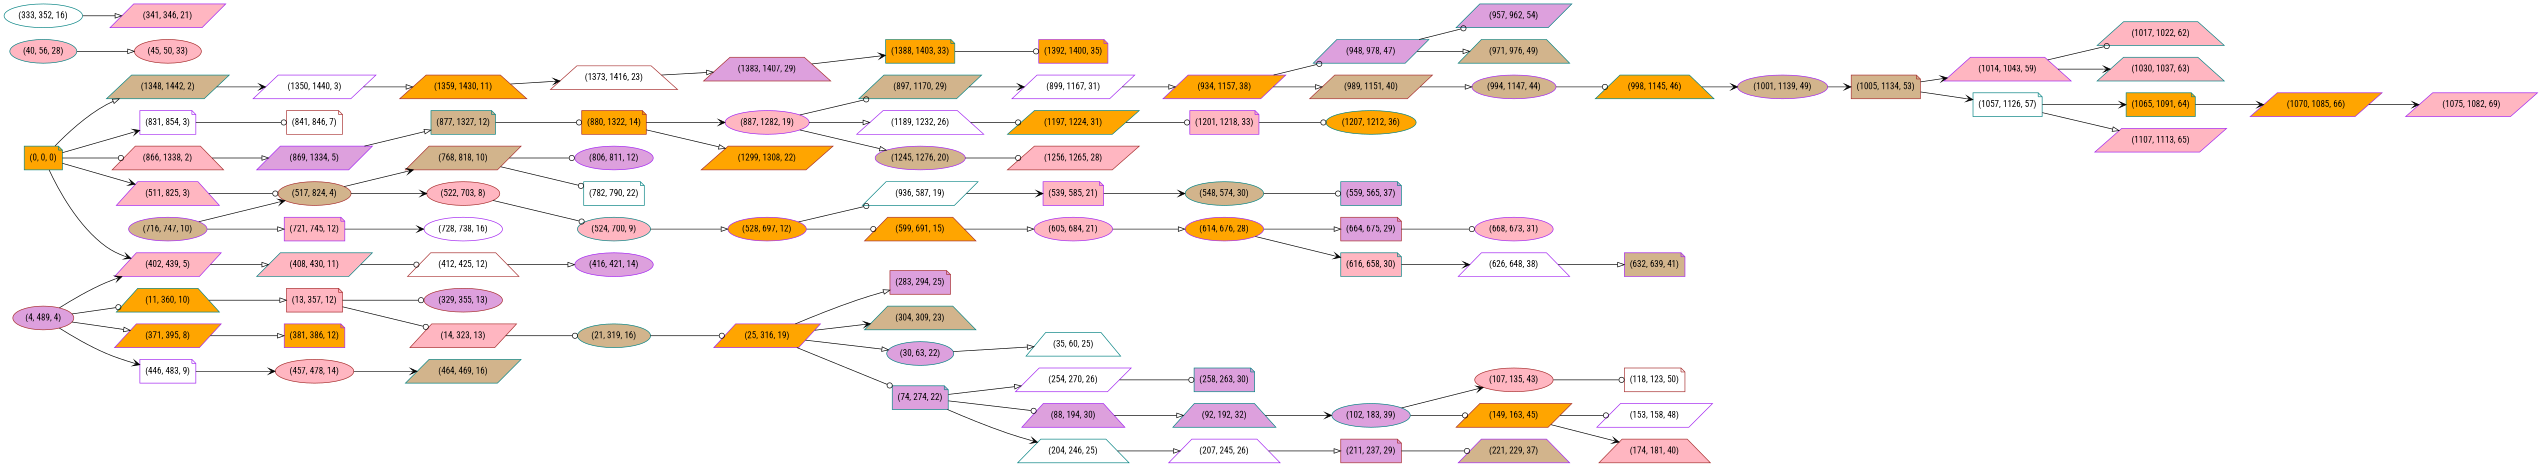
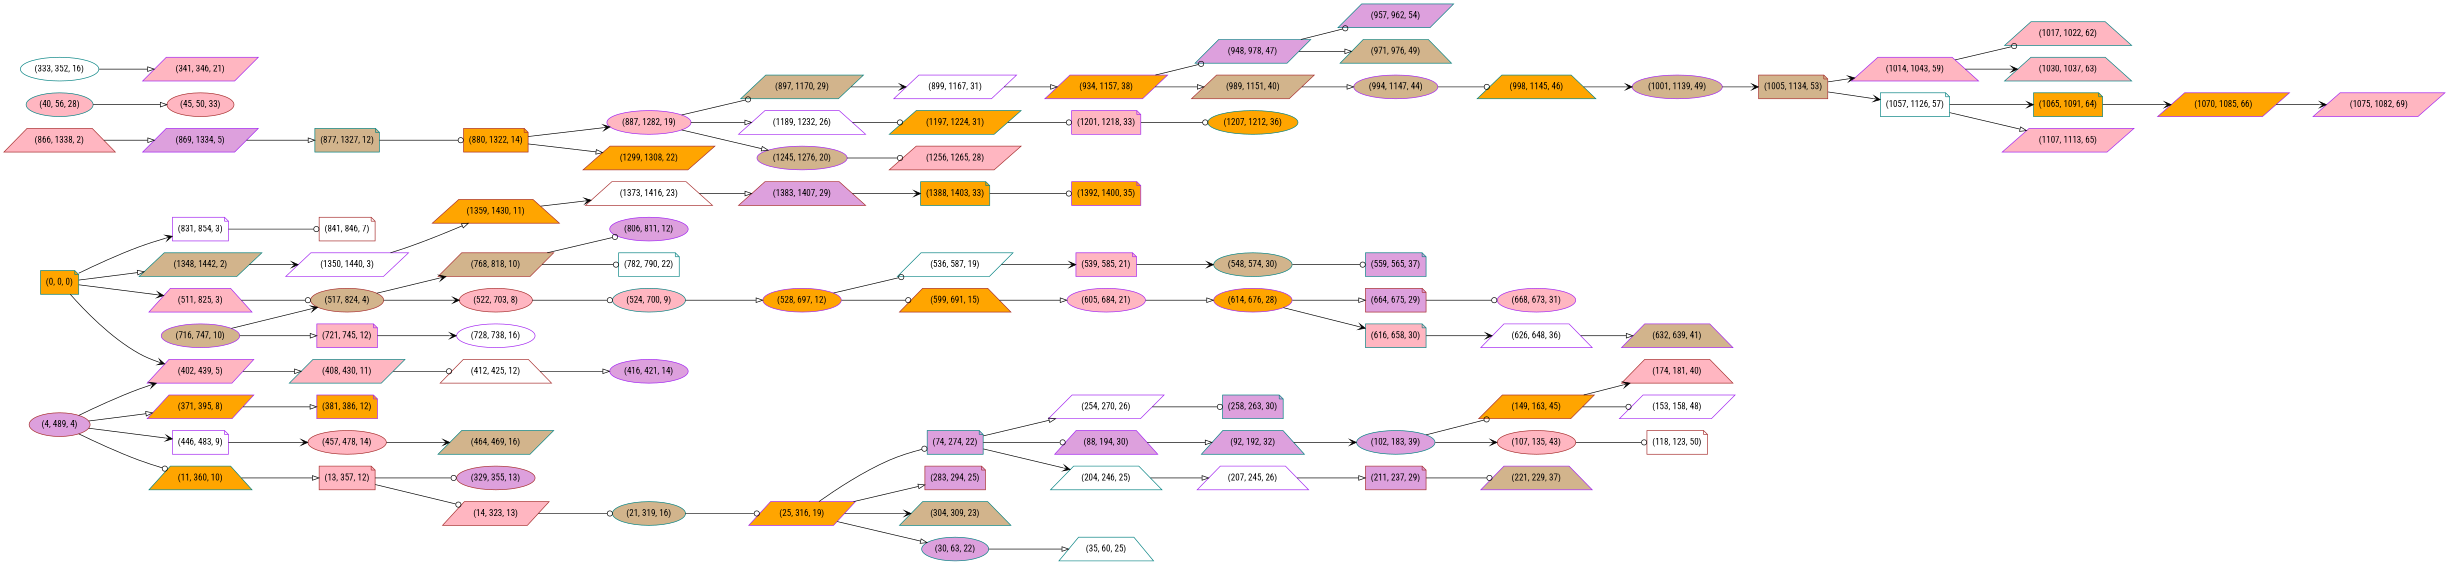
(90, 158) -> none
(920, 194) -> (955, 265)
(1514, 265) -> (1536, 336)
(1655, 265) -> (1677, 336)
